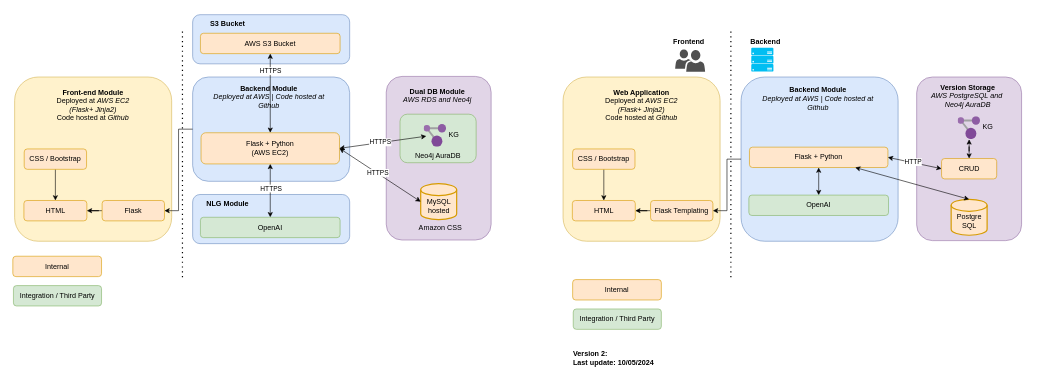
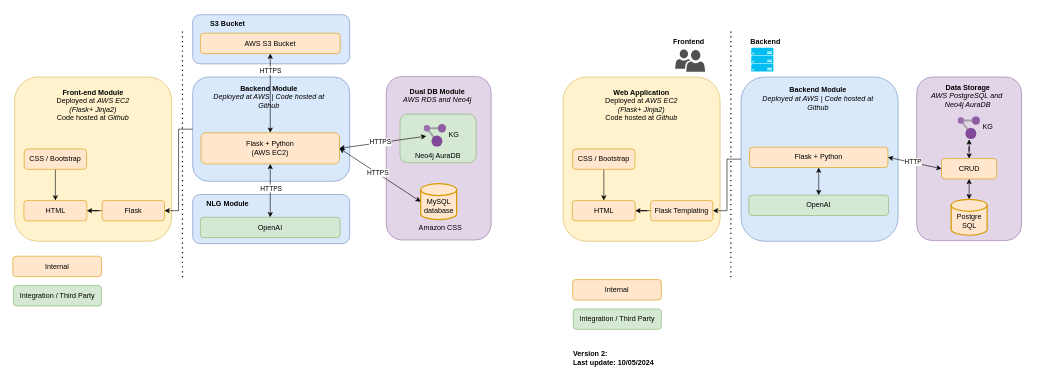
(968, 96) -> (968, 96)
(913, 184) -> (970, 192)
(439, 202) -> (439, 202)
